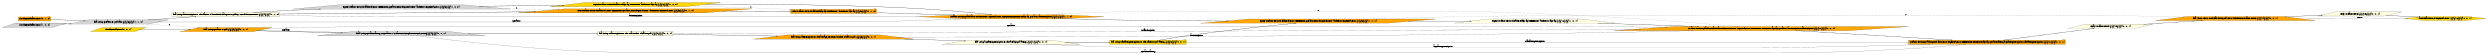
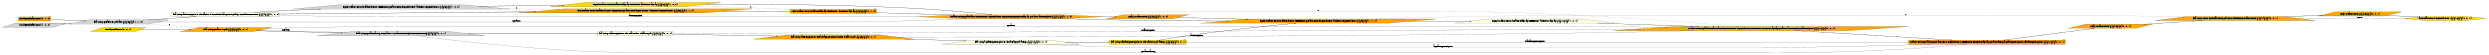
(2360, 14) -> (2360, 14)
none -> (1148, 17)
(2110, 26) -> (2110, 26)
